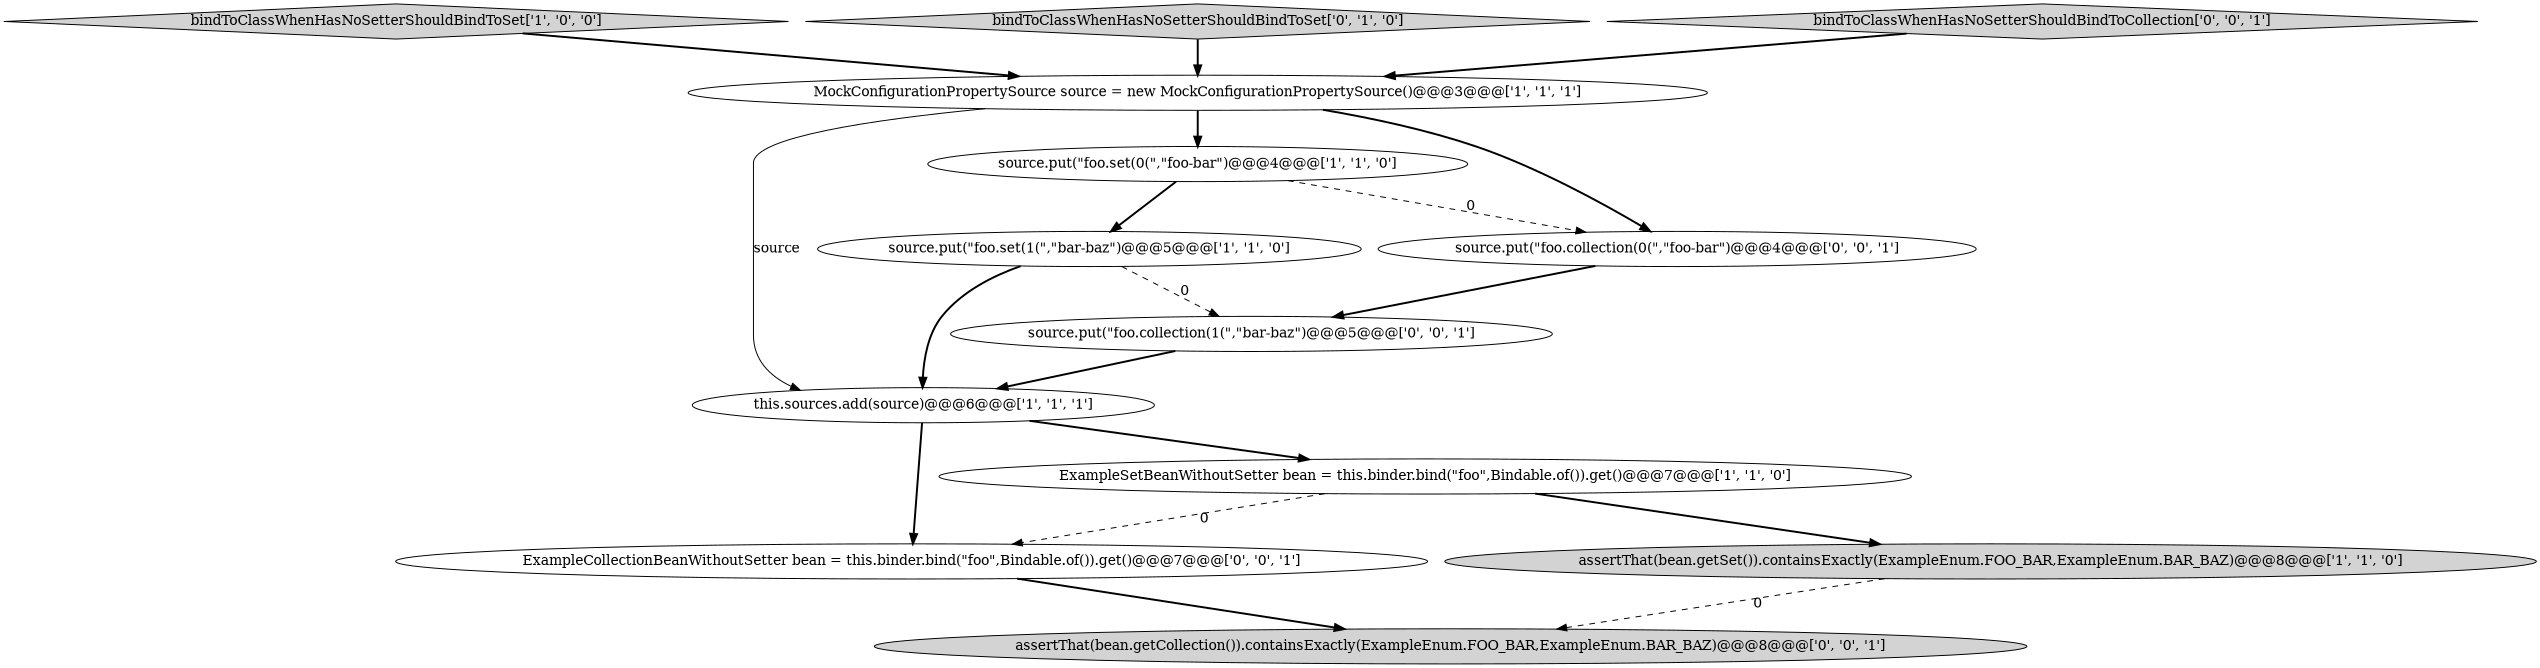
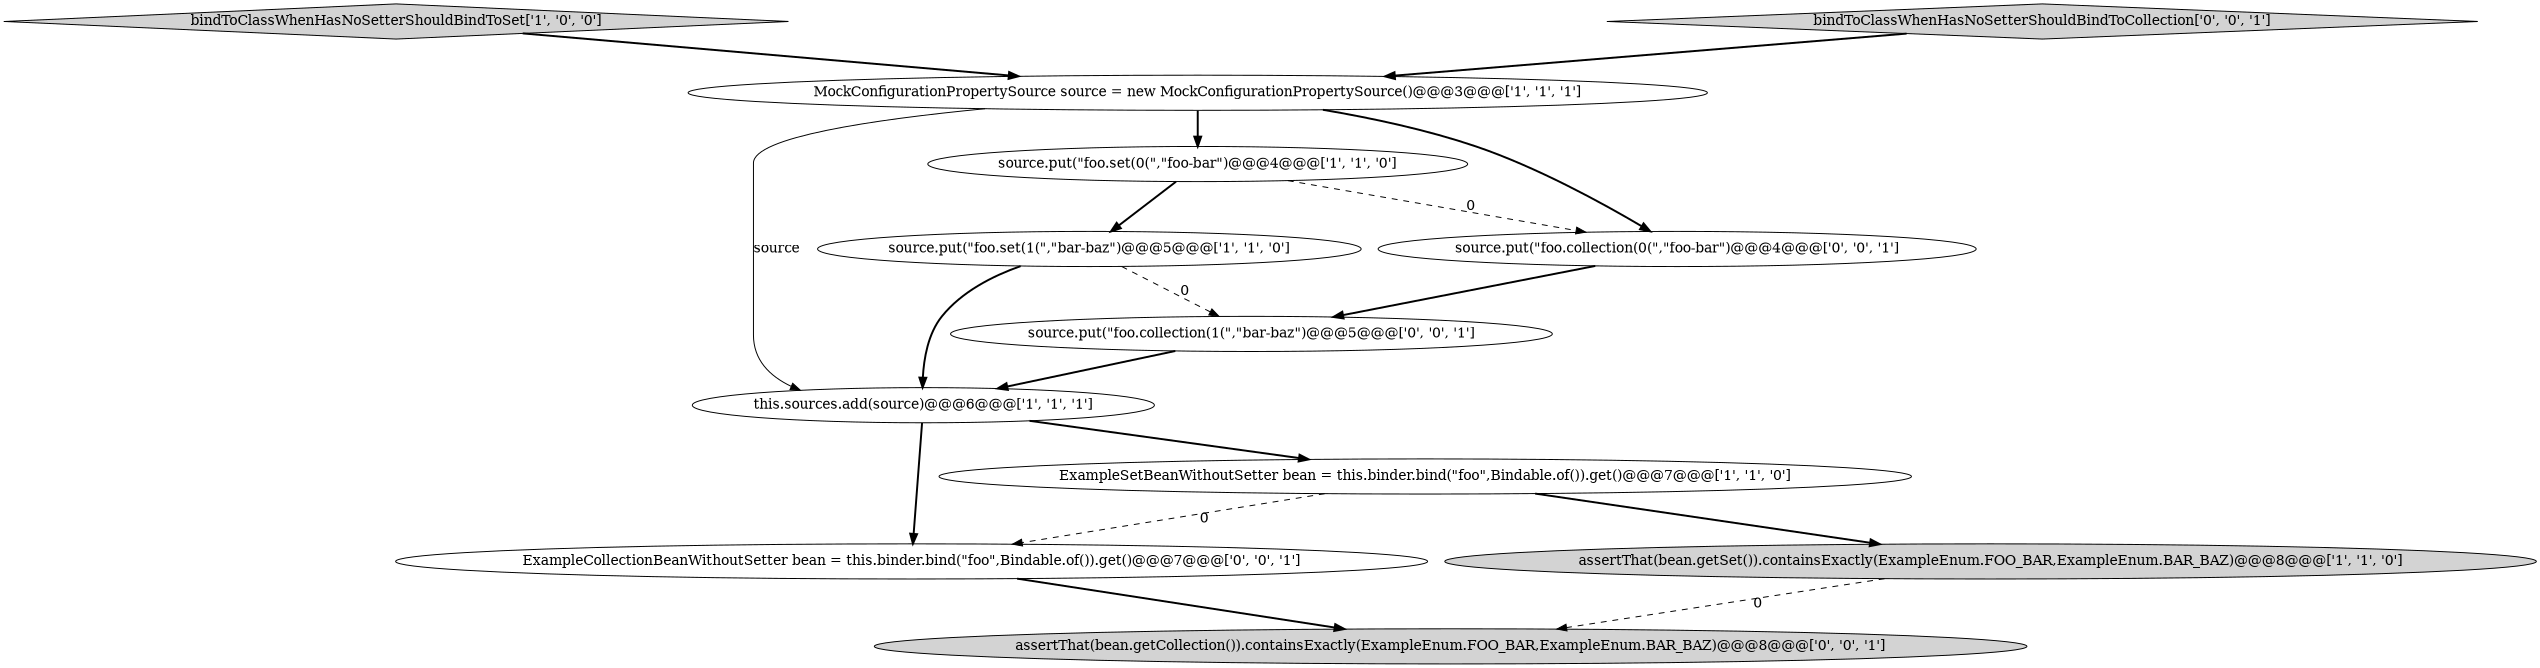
(1198, 21) -> none
